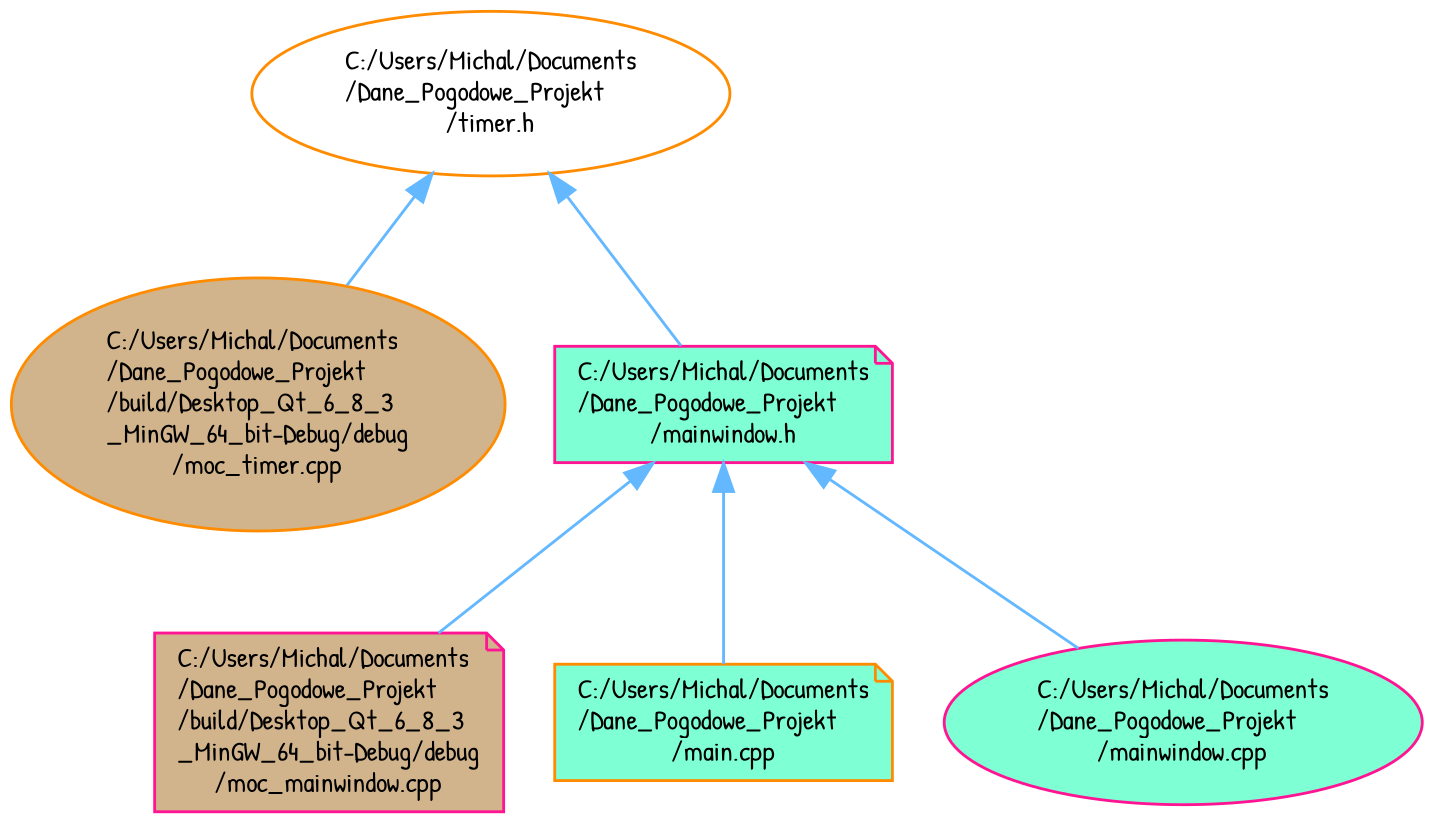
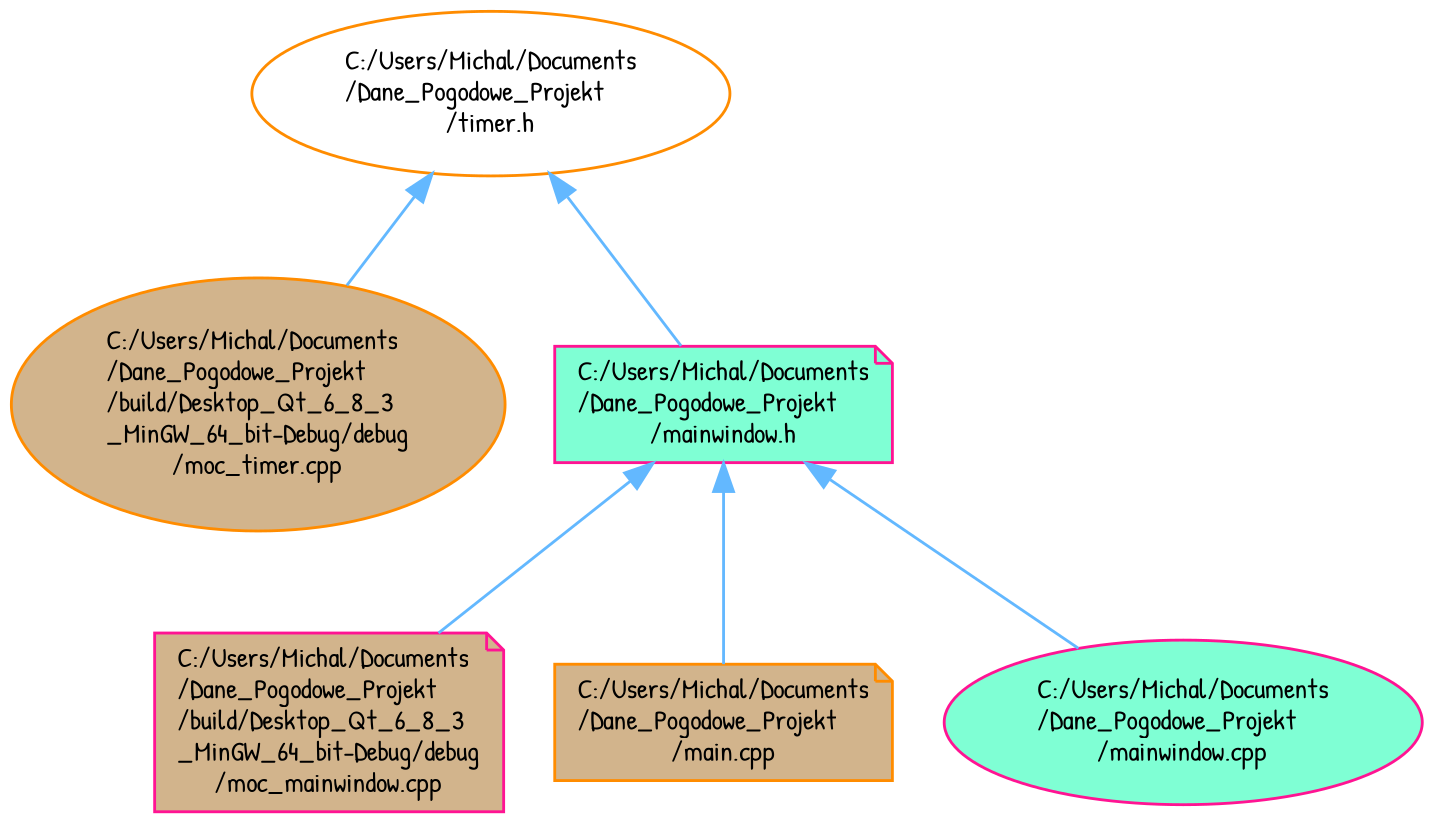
(724, 722) -> (724, 722)
